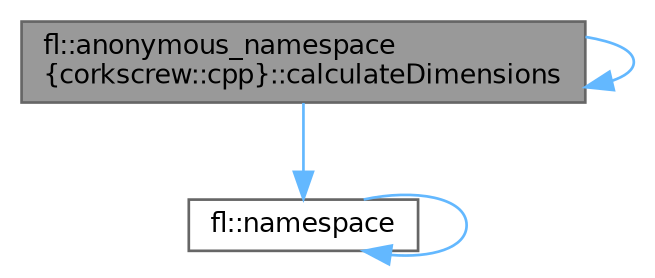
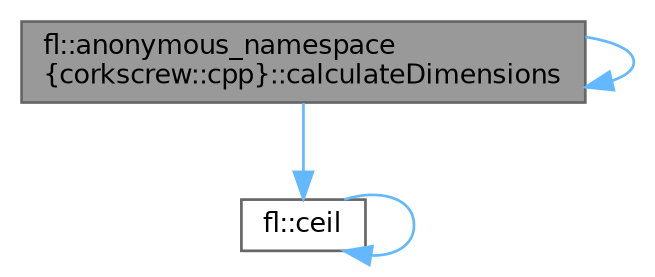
(303, 225) -> (303, 225)
